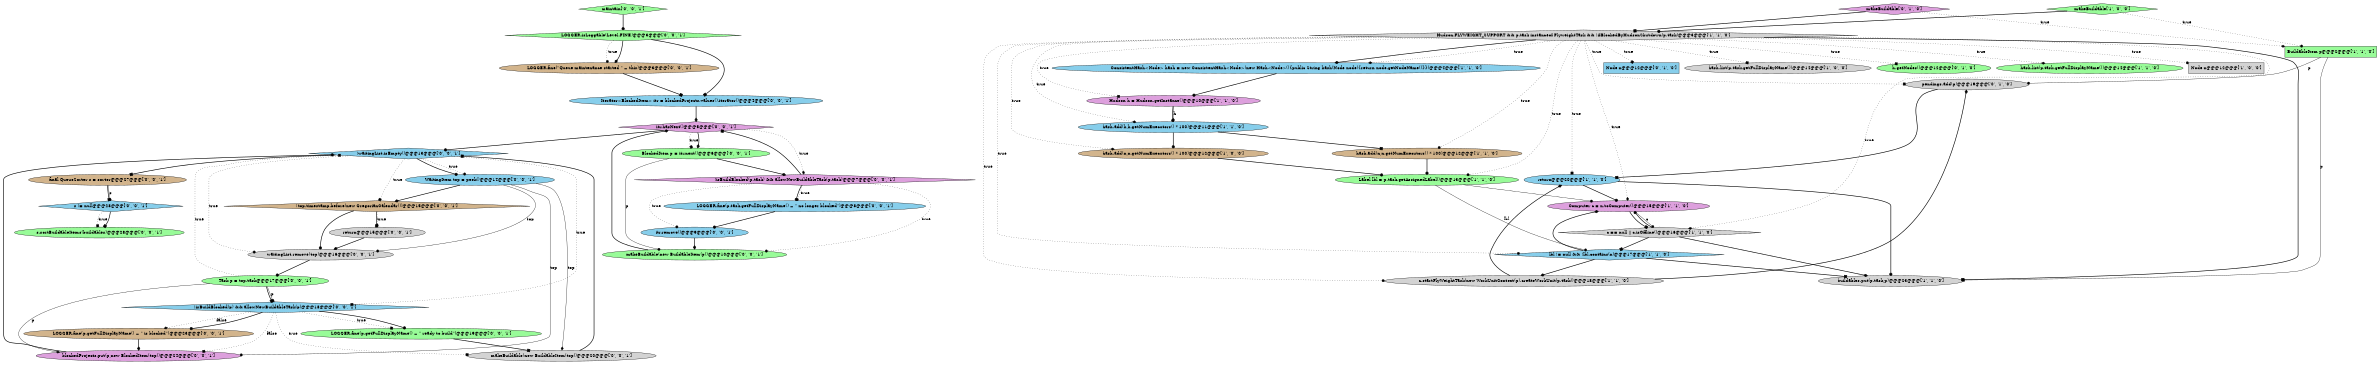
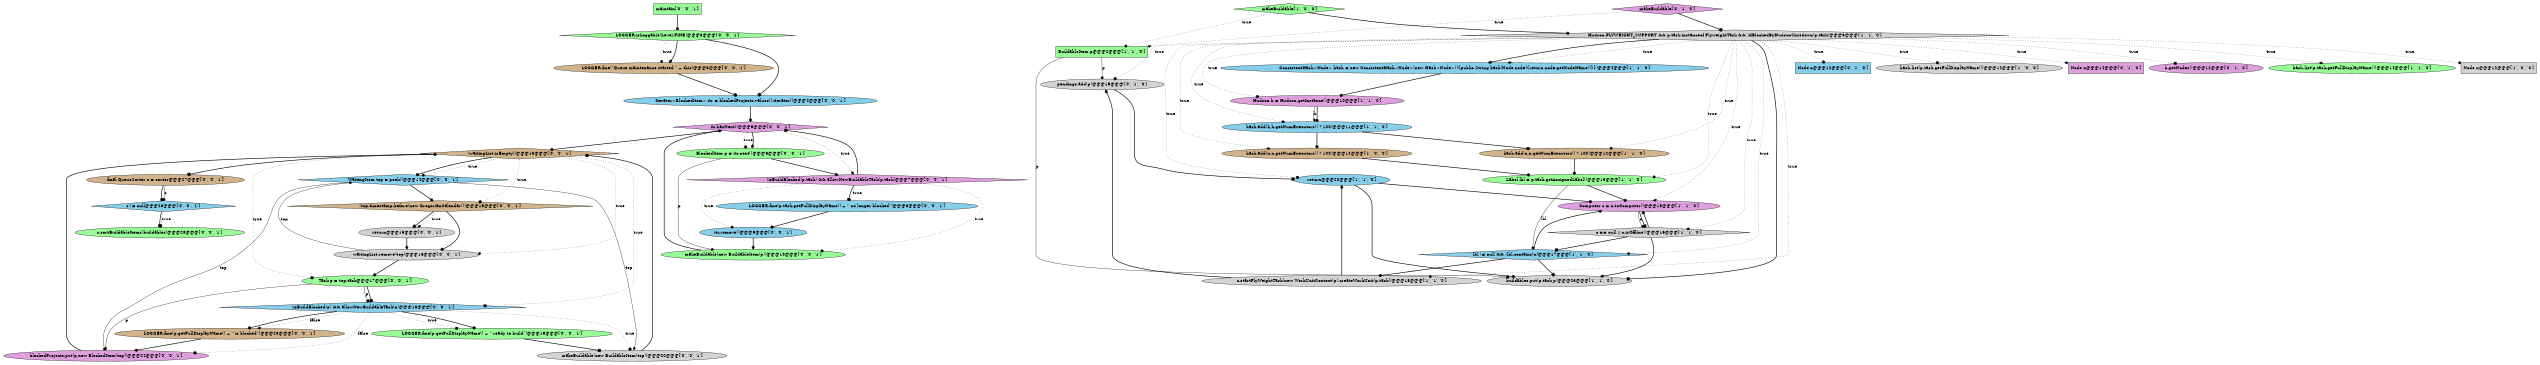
(623, 9) -> (677, 9)
(1934, 68) -> (2206, 68)
none -> (2106, 68)
(408, 154) -> (519, 154)
(200, 169) -> (271, 168)
(480, 180) -> (403, 180)
(1527, 193) -> (1606, 193)
(482, 236) -> (281, 221)
